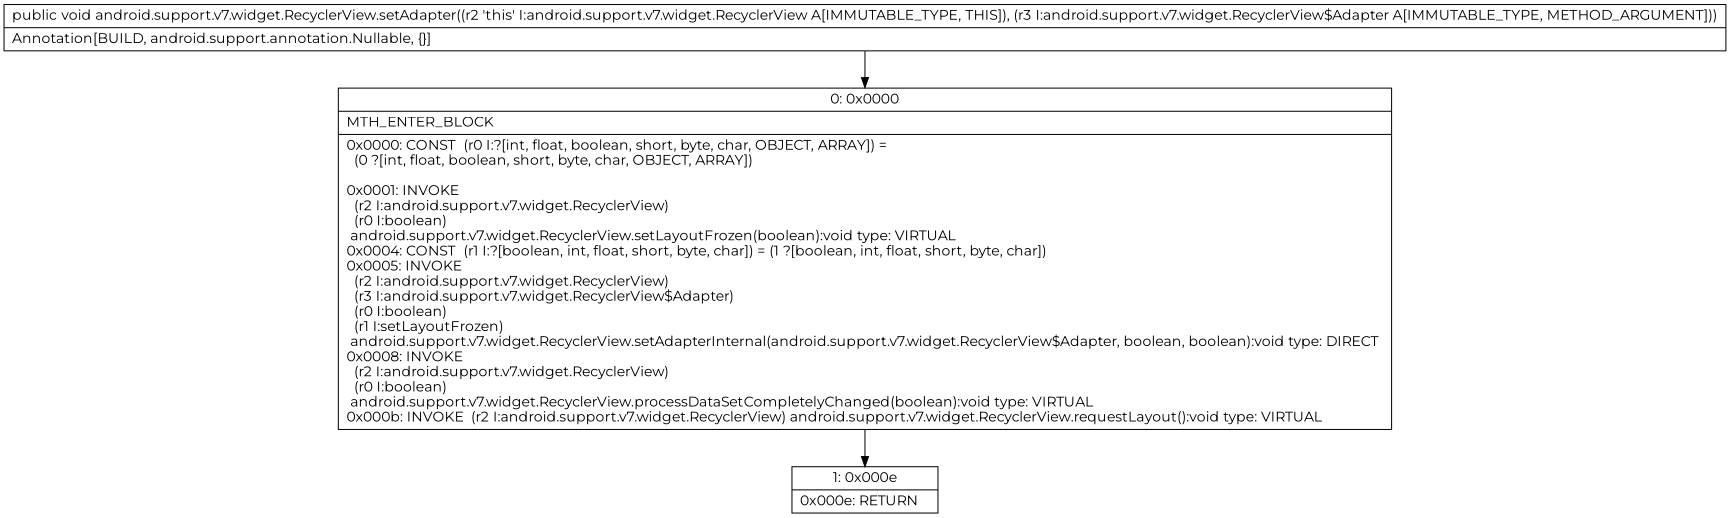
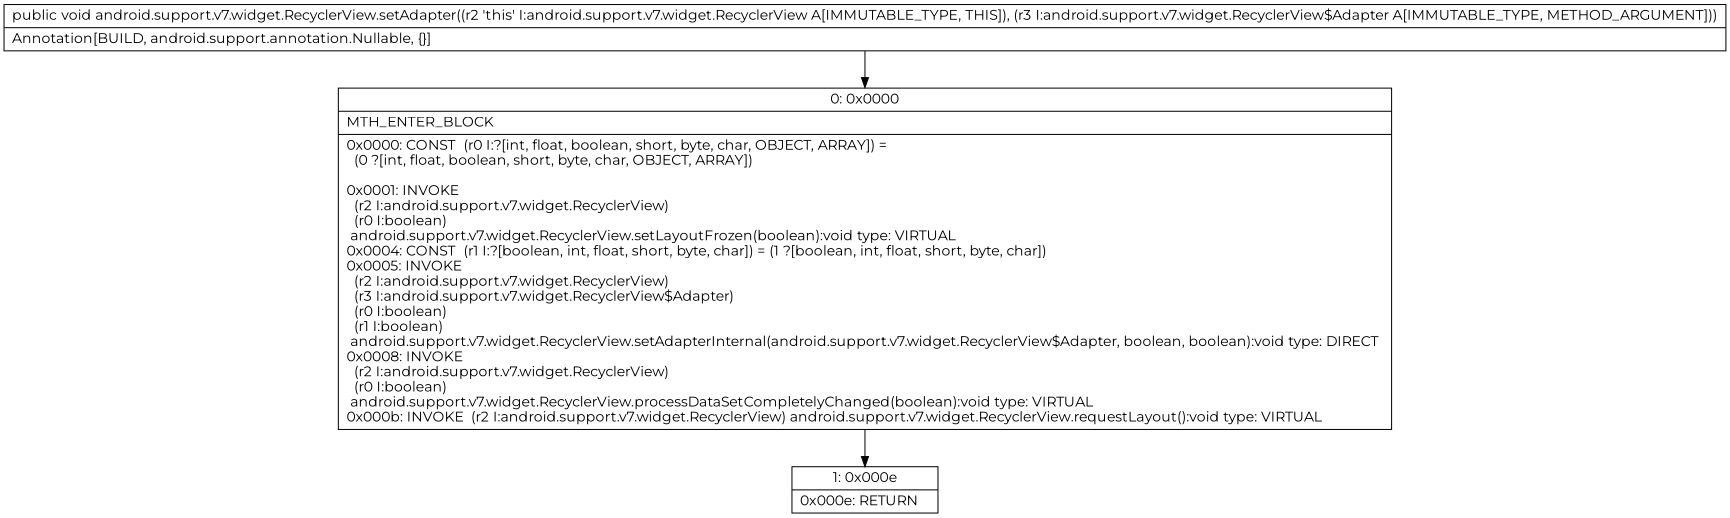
(425, 327) -> (395, 327)
